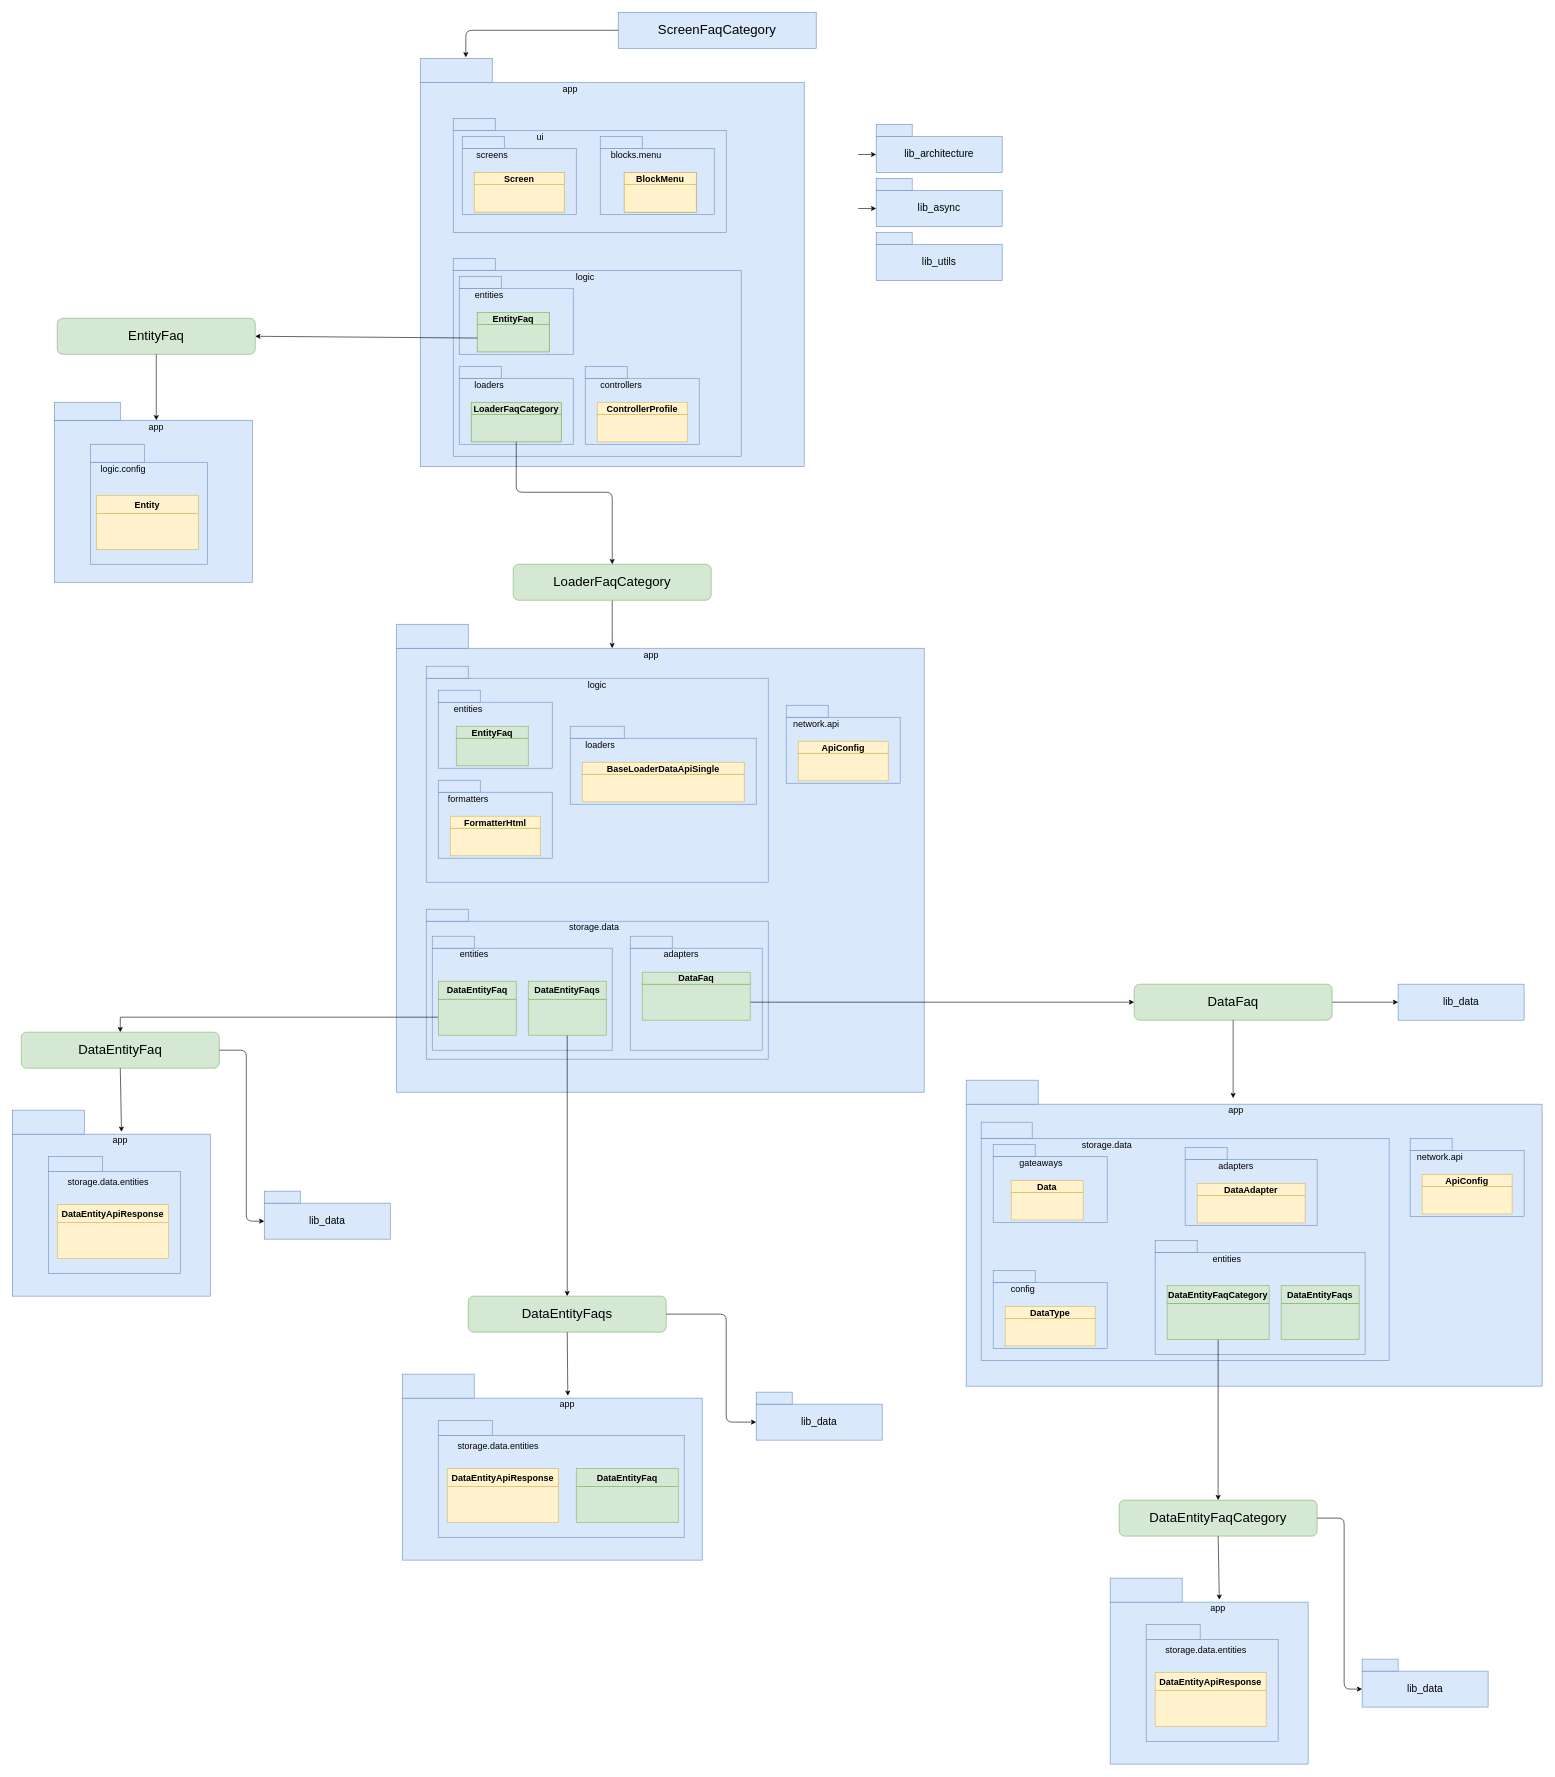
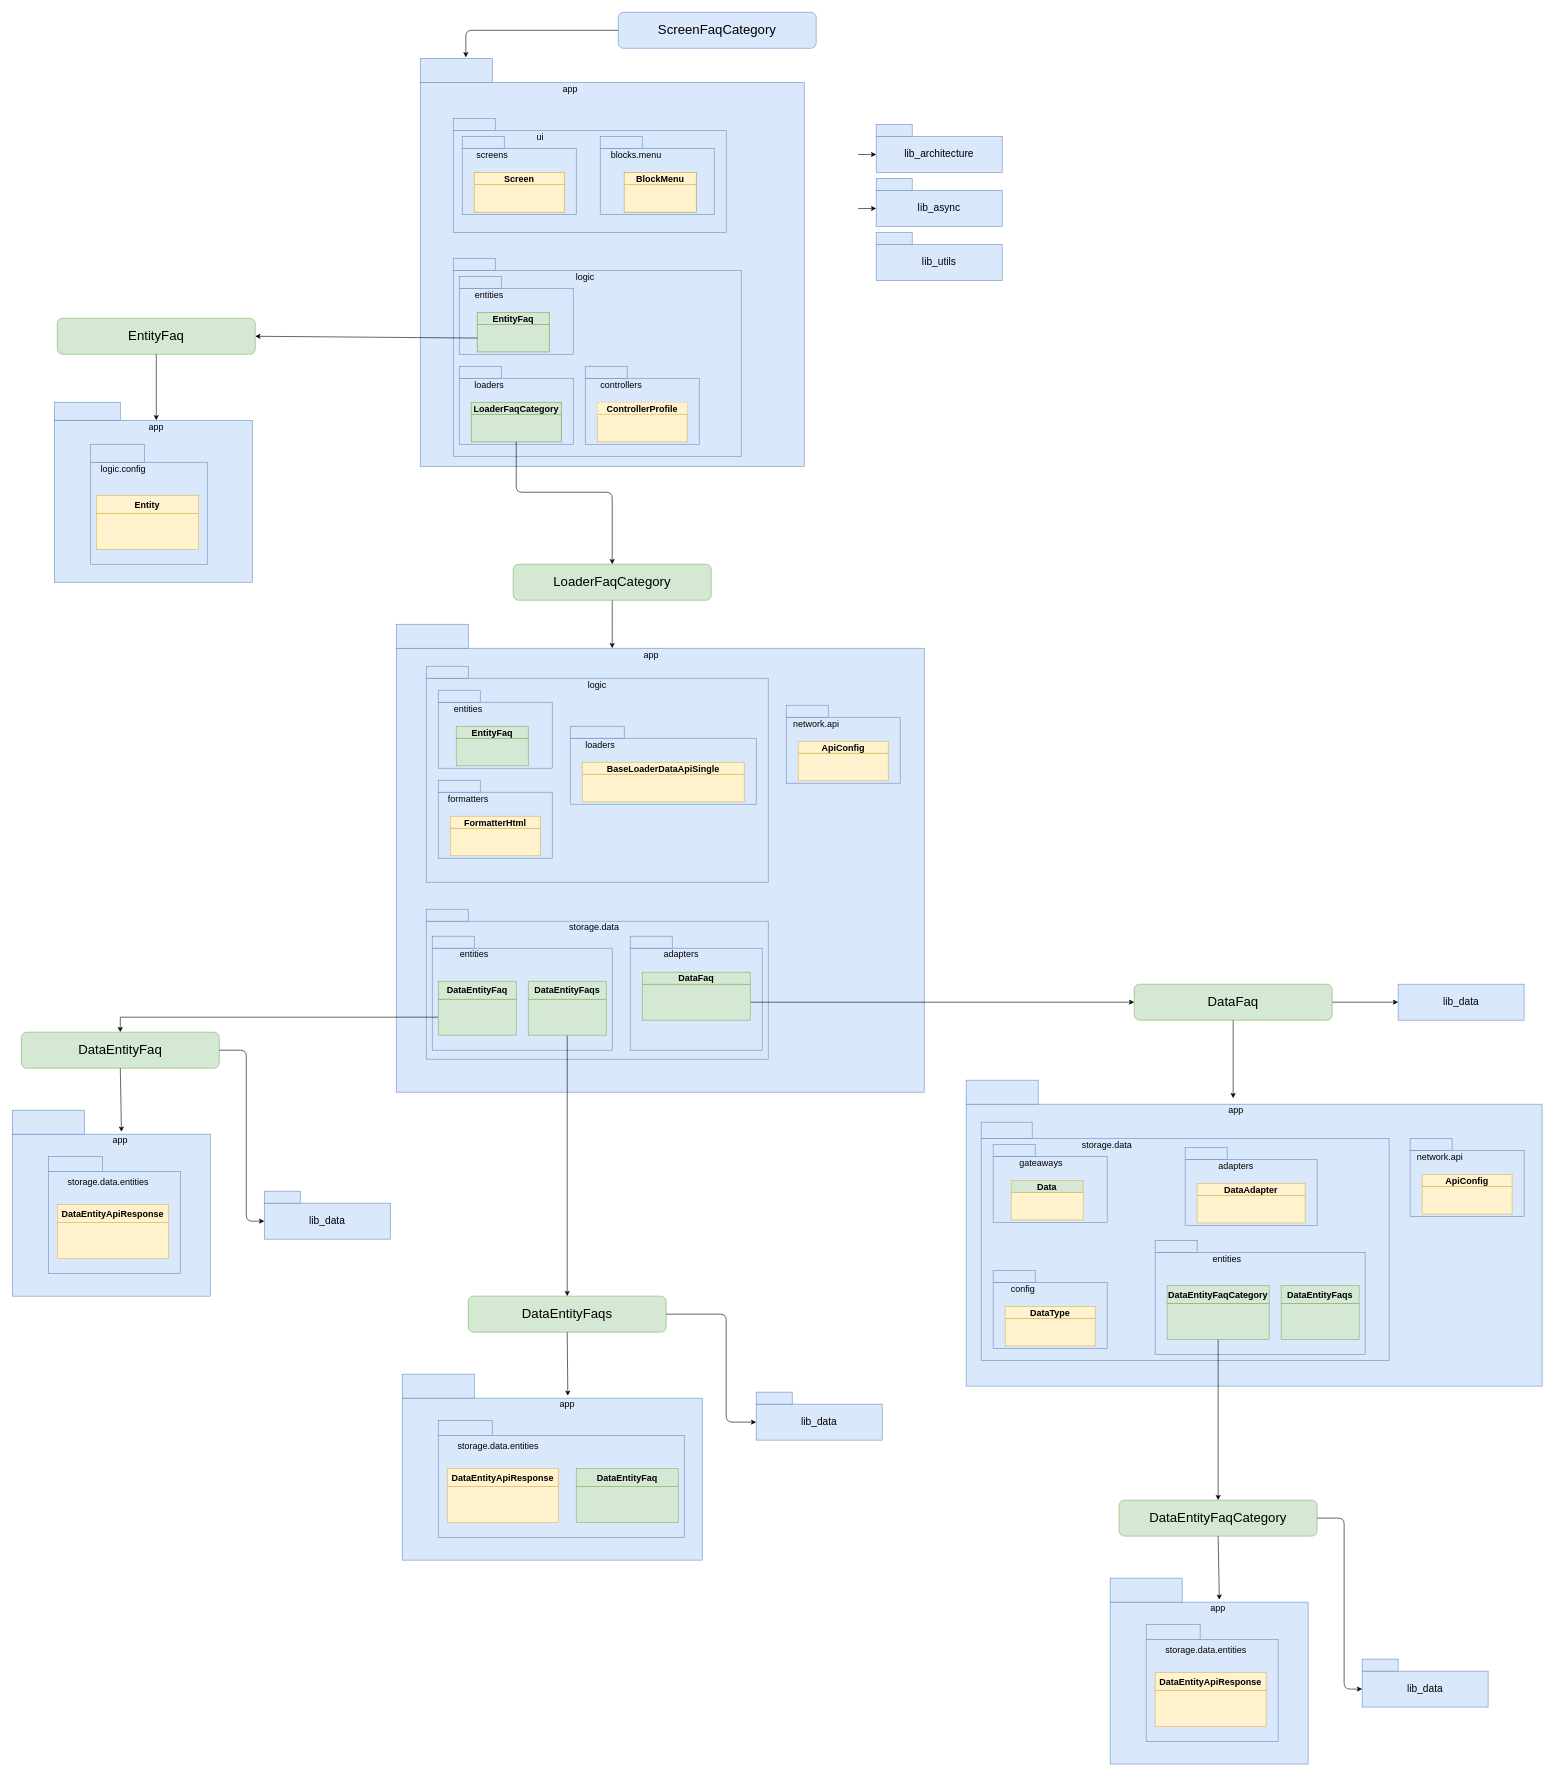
(717, 30) -> (717, 30)
(642, 408) -> (642, 408)
(1047, 1187) -> (1047, 1187)
